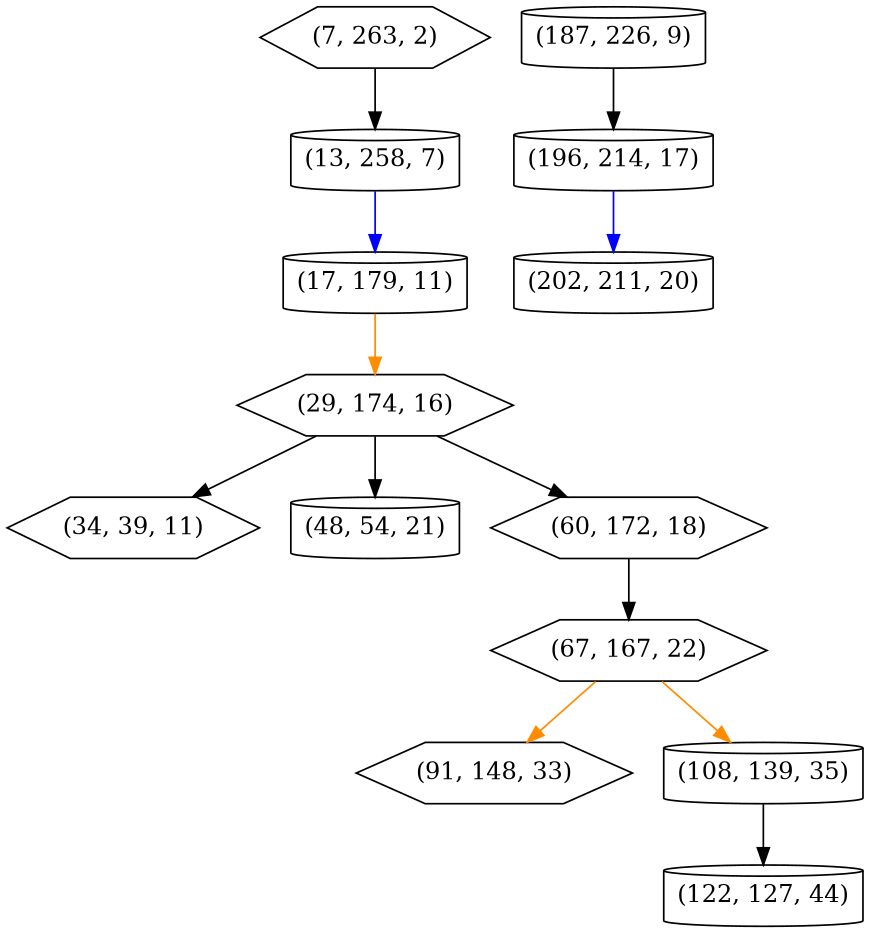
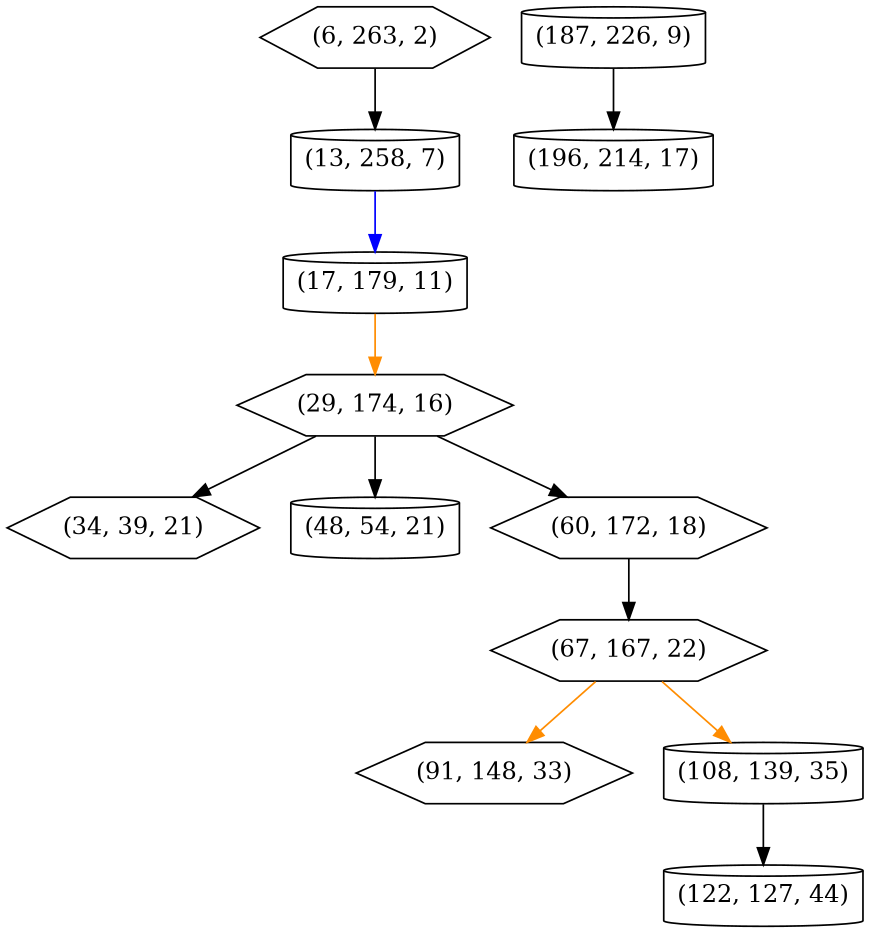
(375, 37) -> (375, 37)
(614, 283) -> none
(133, 528) -> (133, 528)
